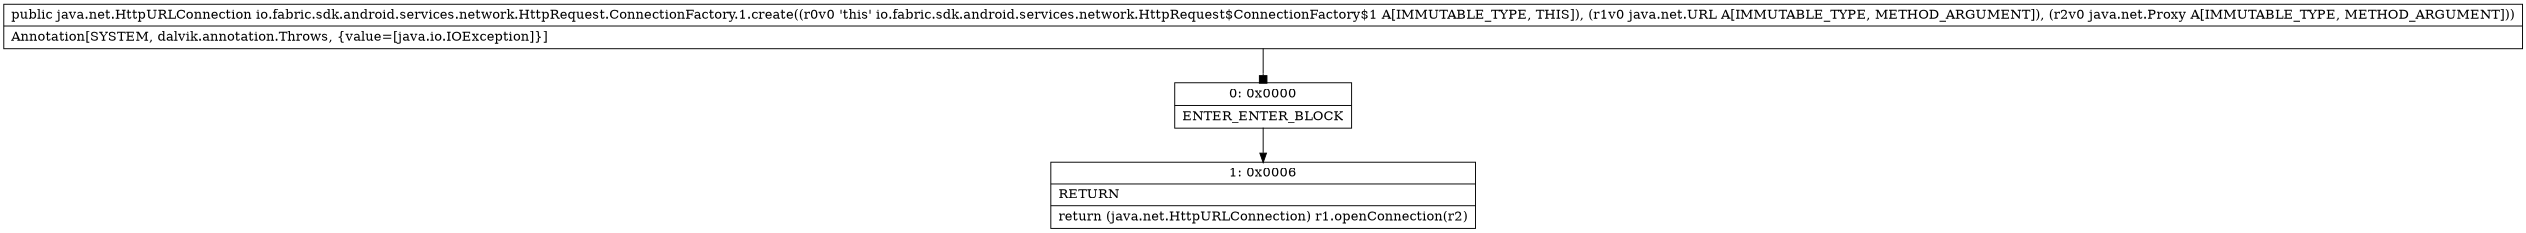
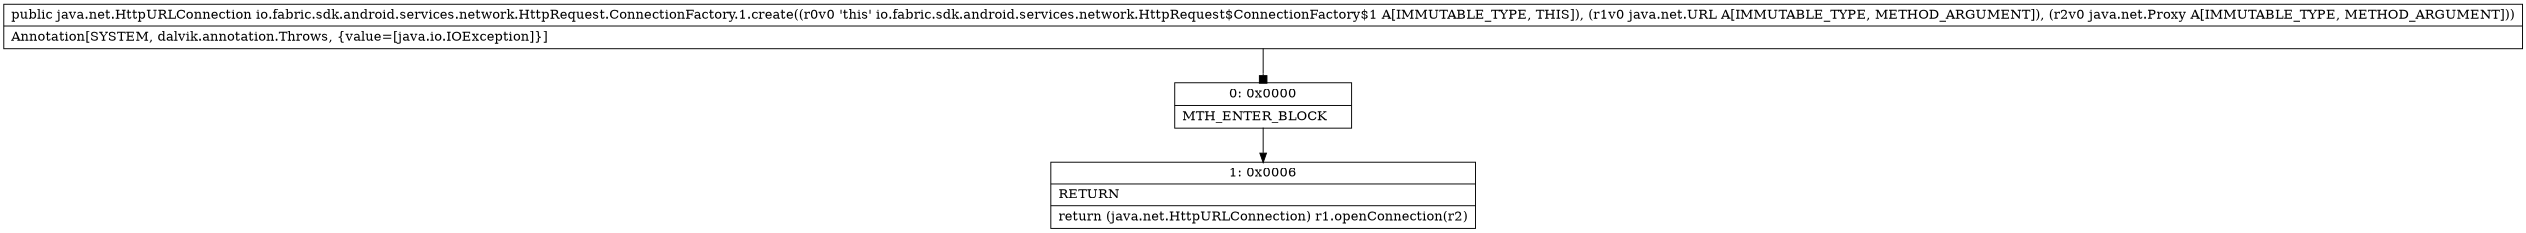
(1263, 116) -> (1255, 116)
